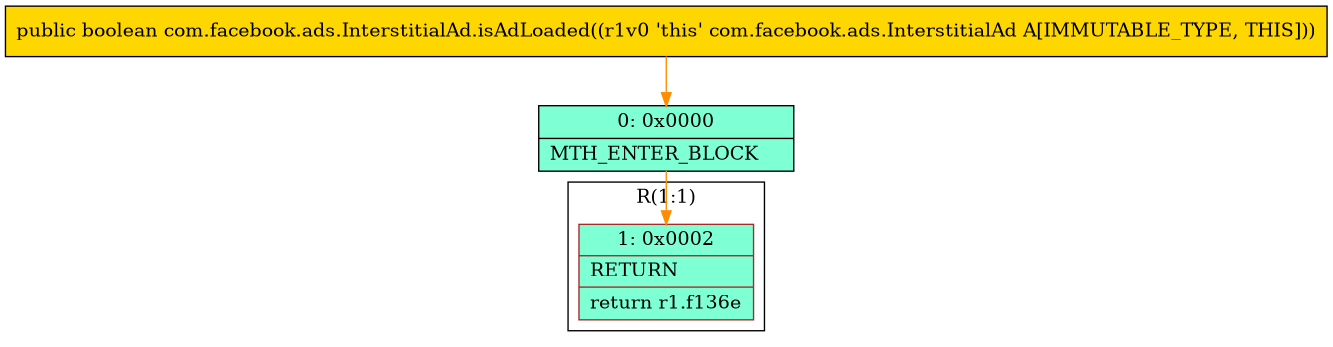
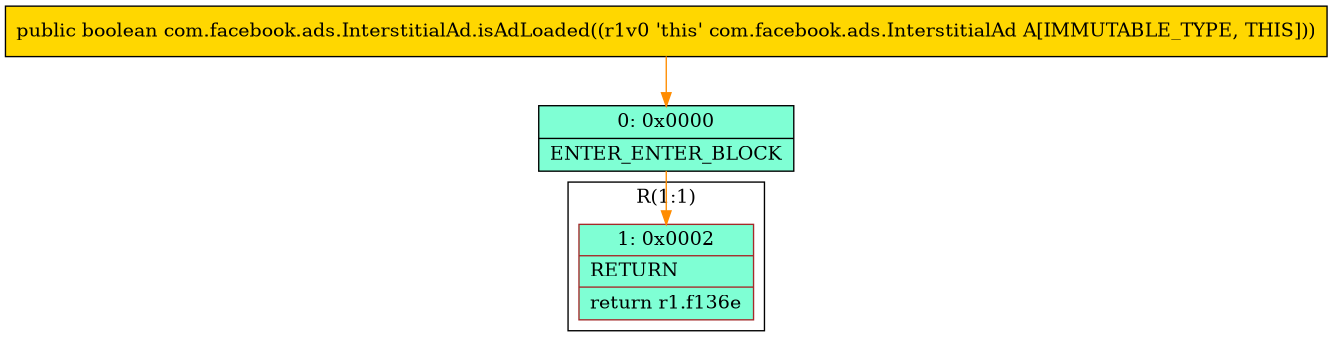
(655, 154) -> (666, 154)
